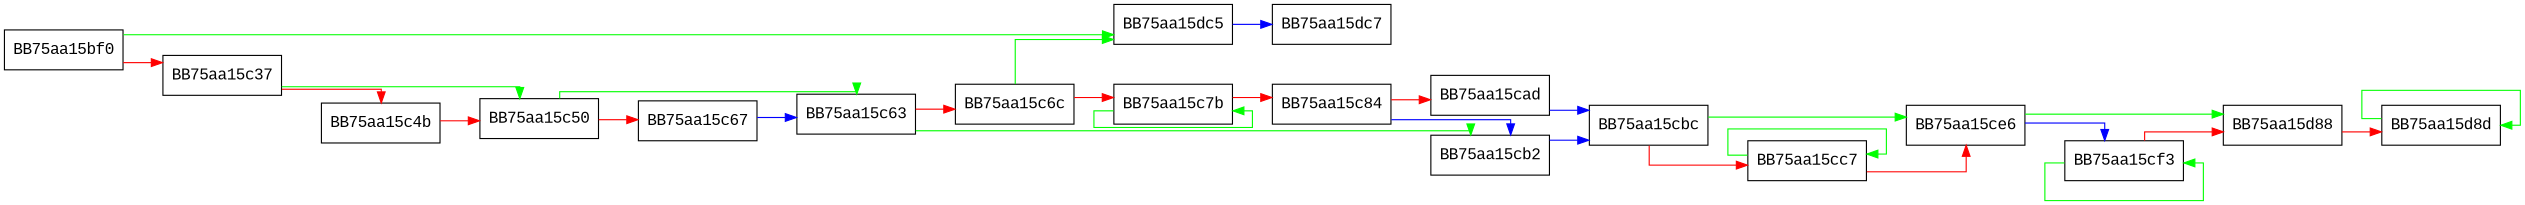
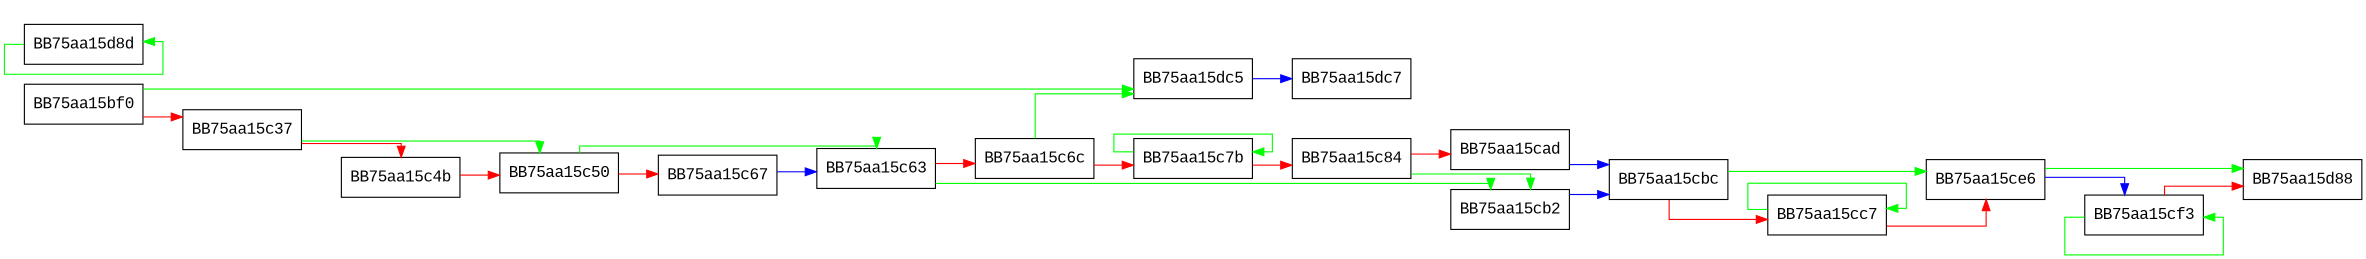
(1453, 120) -> (1473, 174)
(2356, 132) -> none
